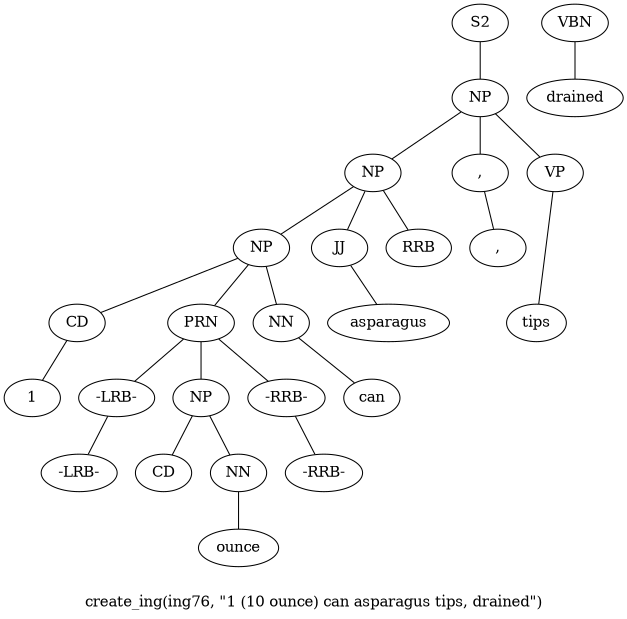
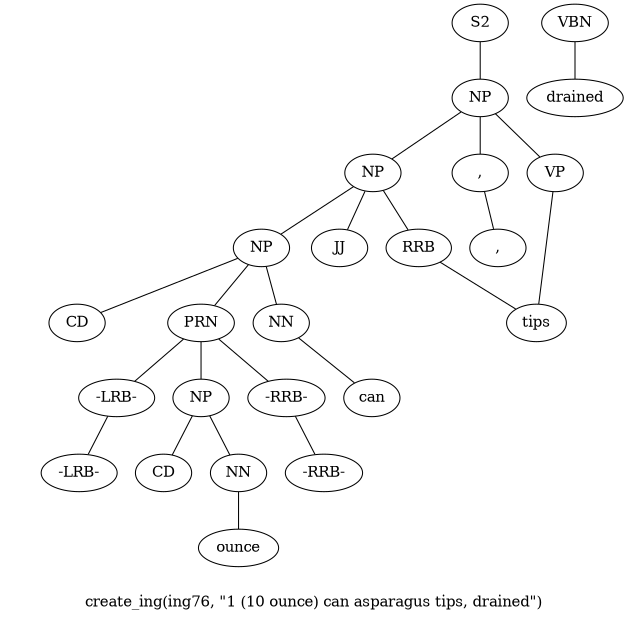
none -> (478, 286)
(389, 323) -> none
(32, 398) -> none
